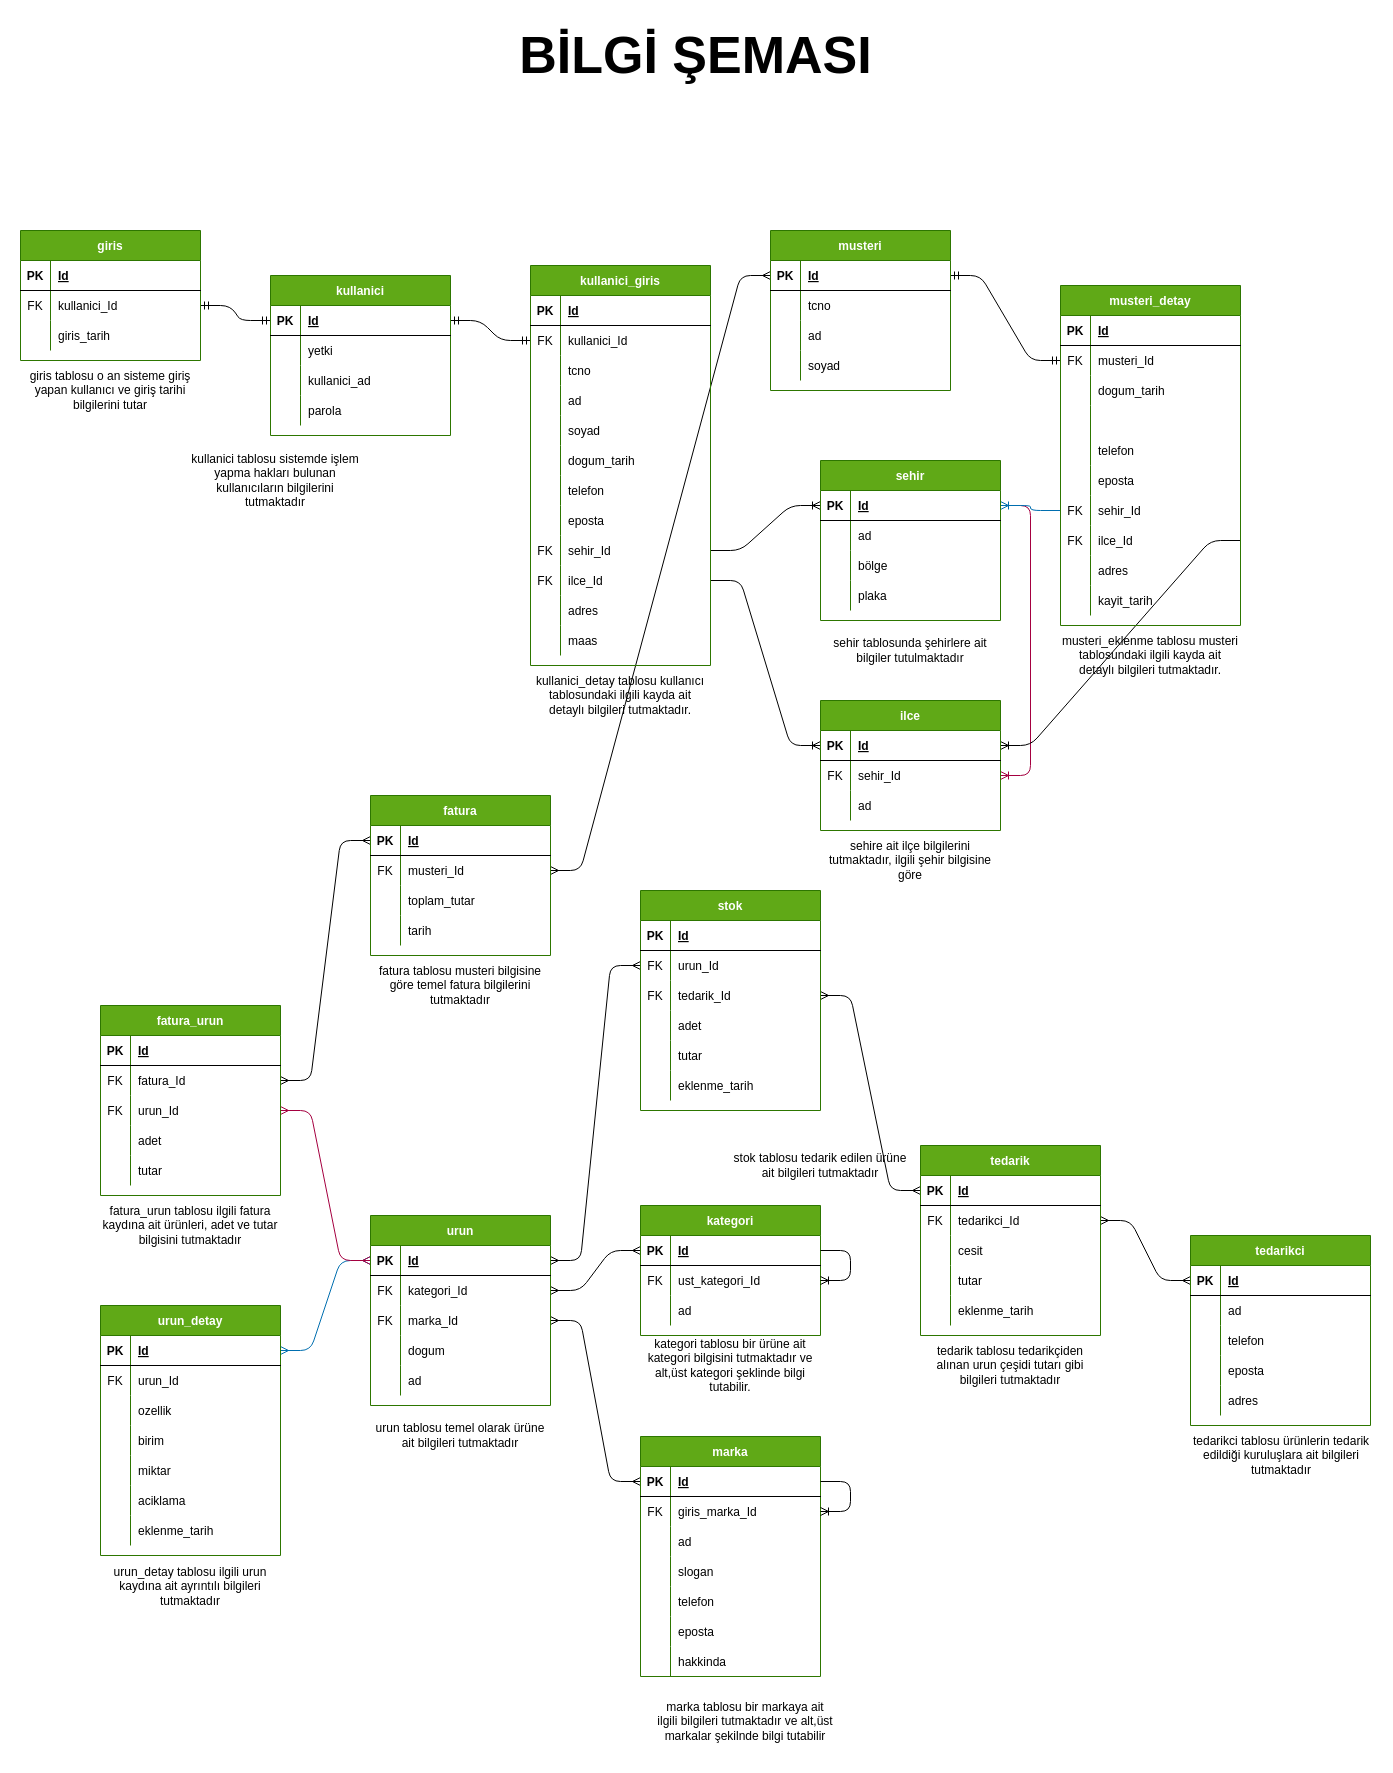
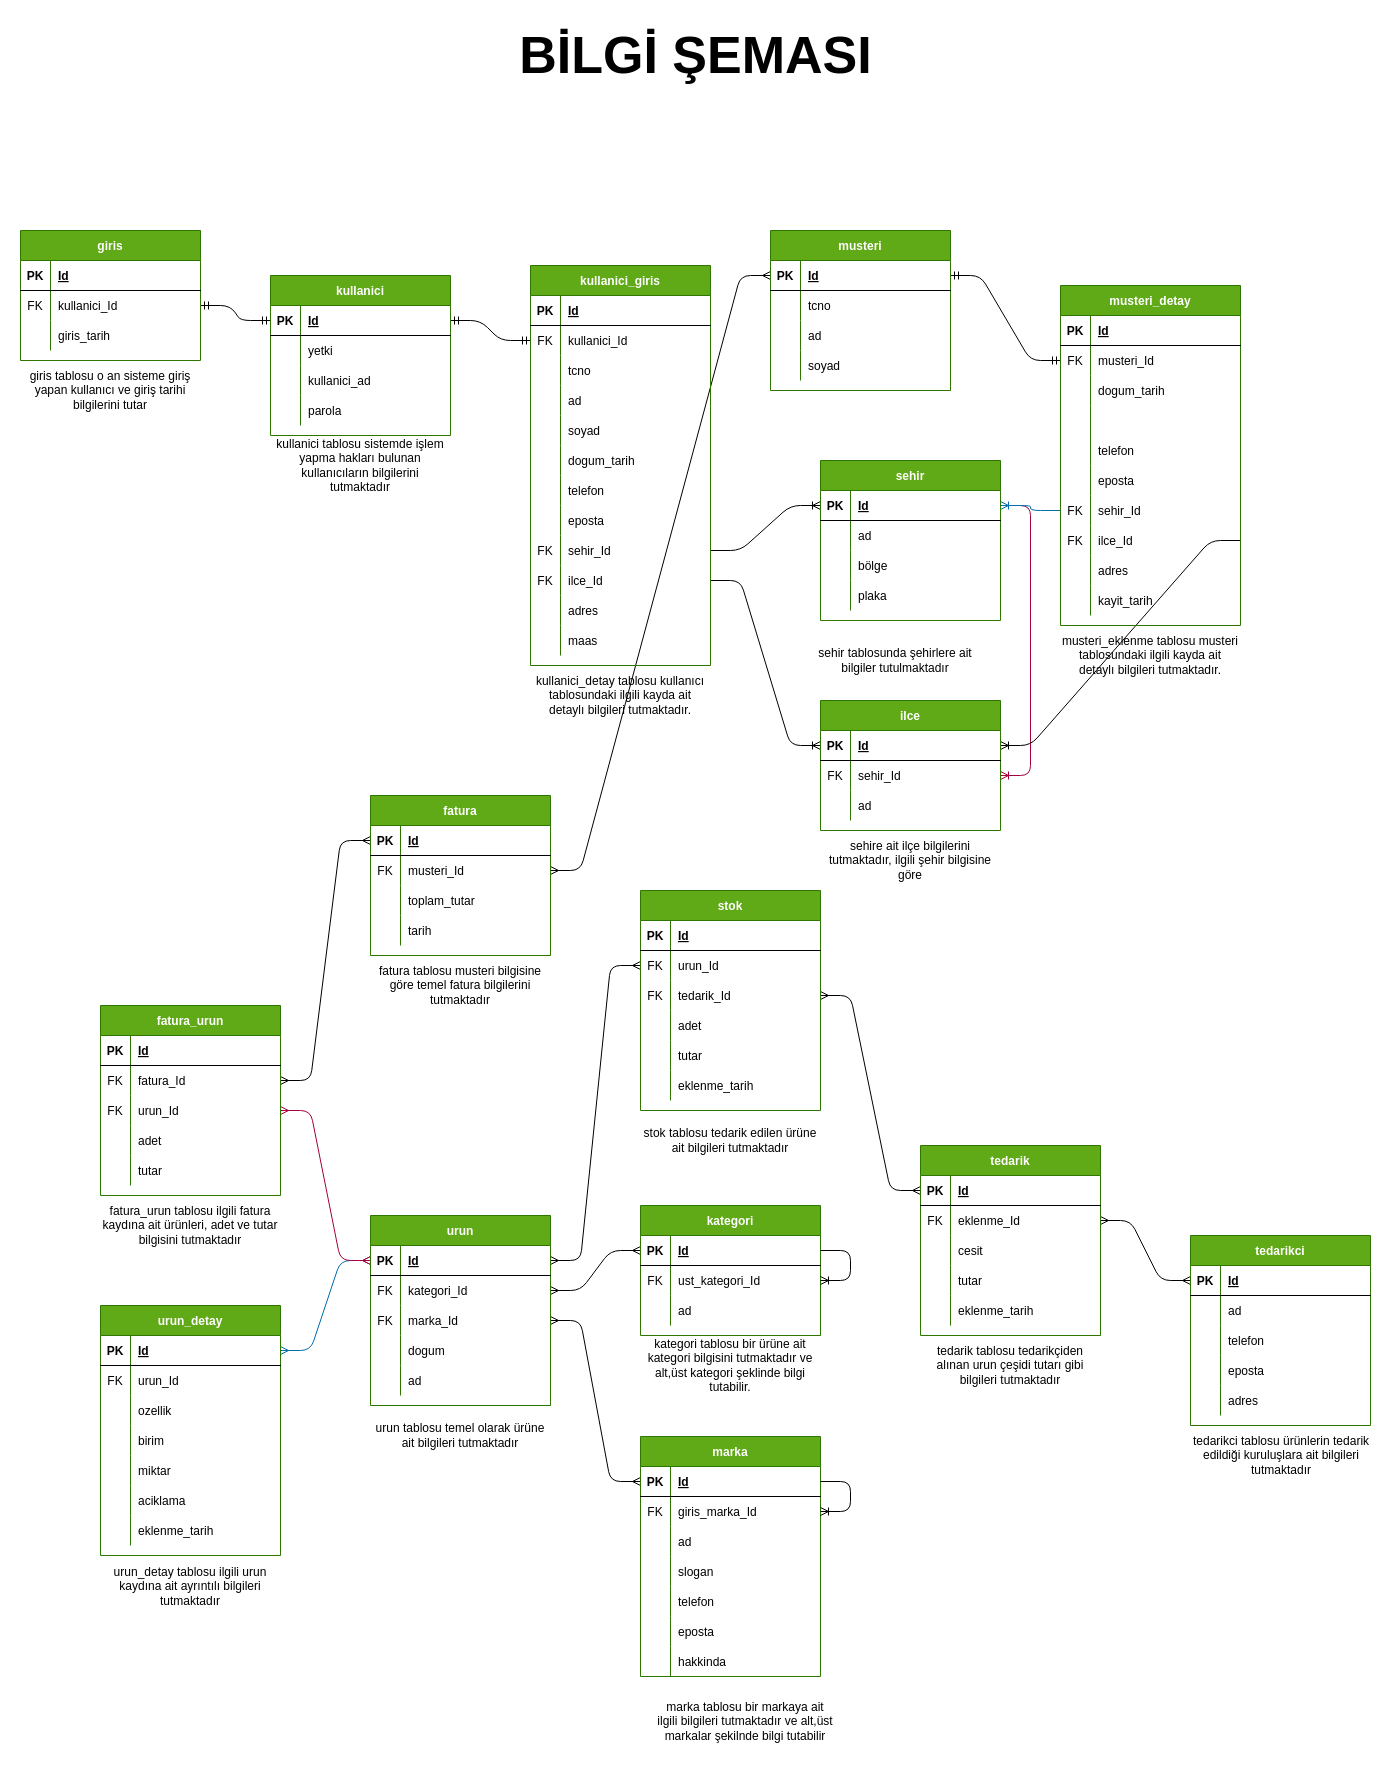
(276, 481) -> (361, 466)
(911, 651) -> (896, 661)
(821, 1166) -> (731, 1141)
(995, 1221) -> (990, 1221)
